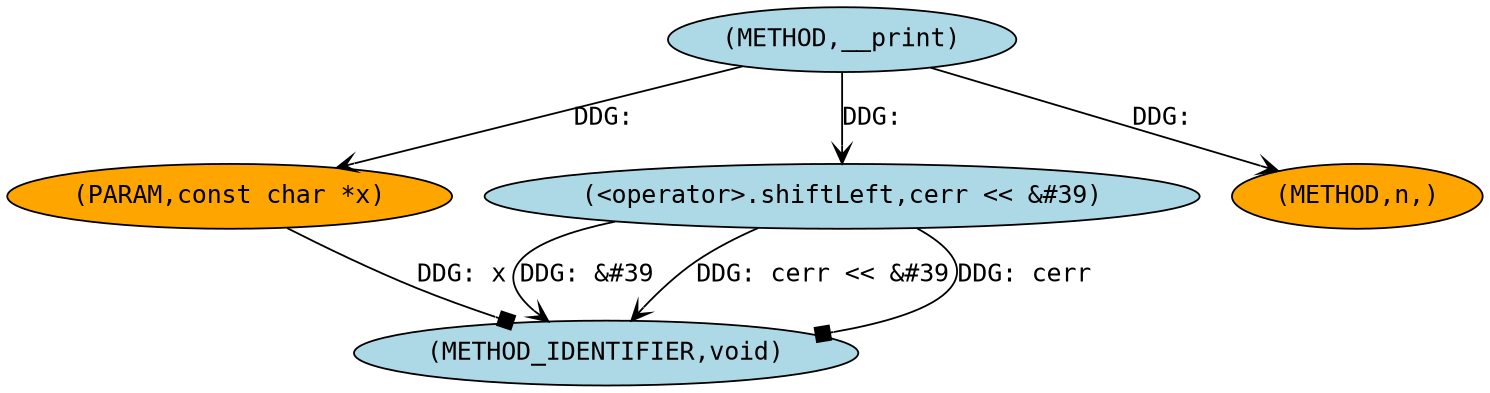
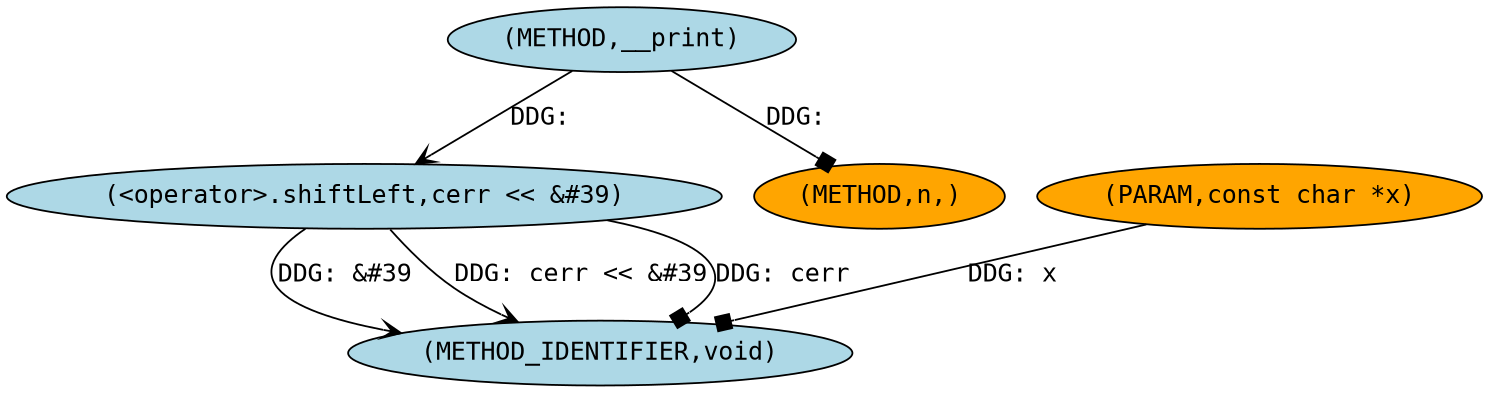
(548, 115) -> none
(1096, 117) -> (744, 114)
